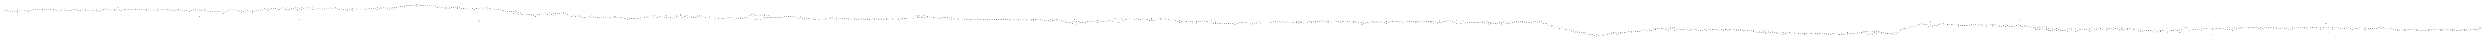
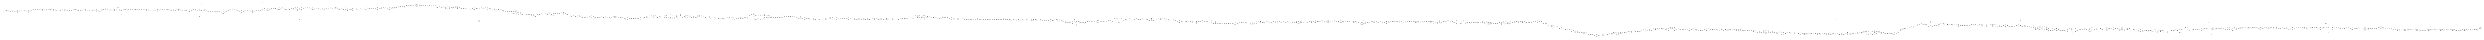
none -> (1265, 22)
